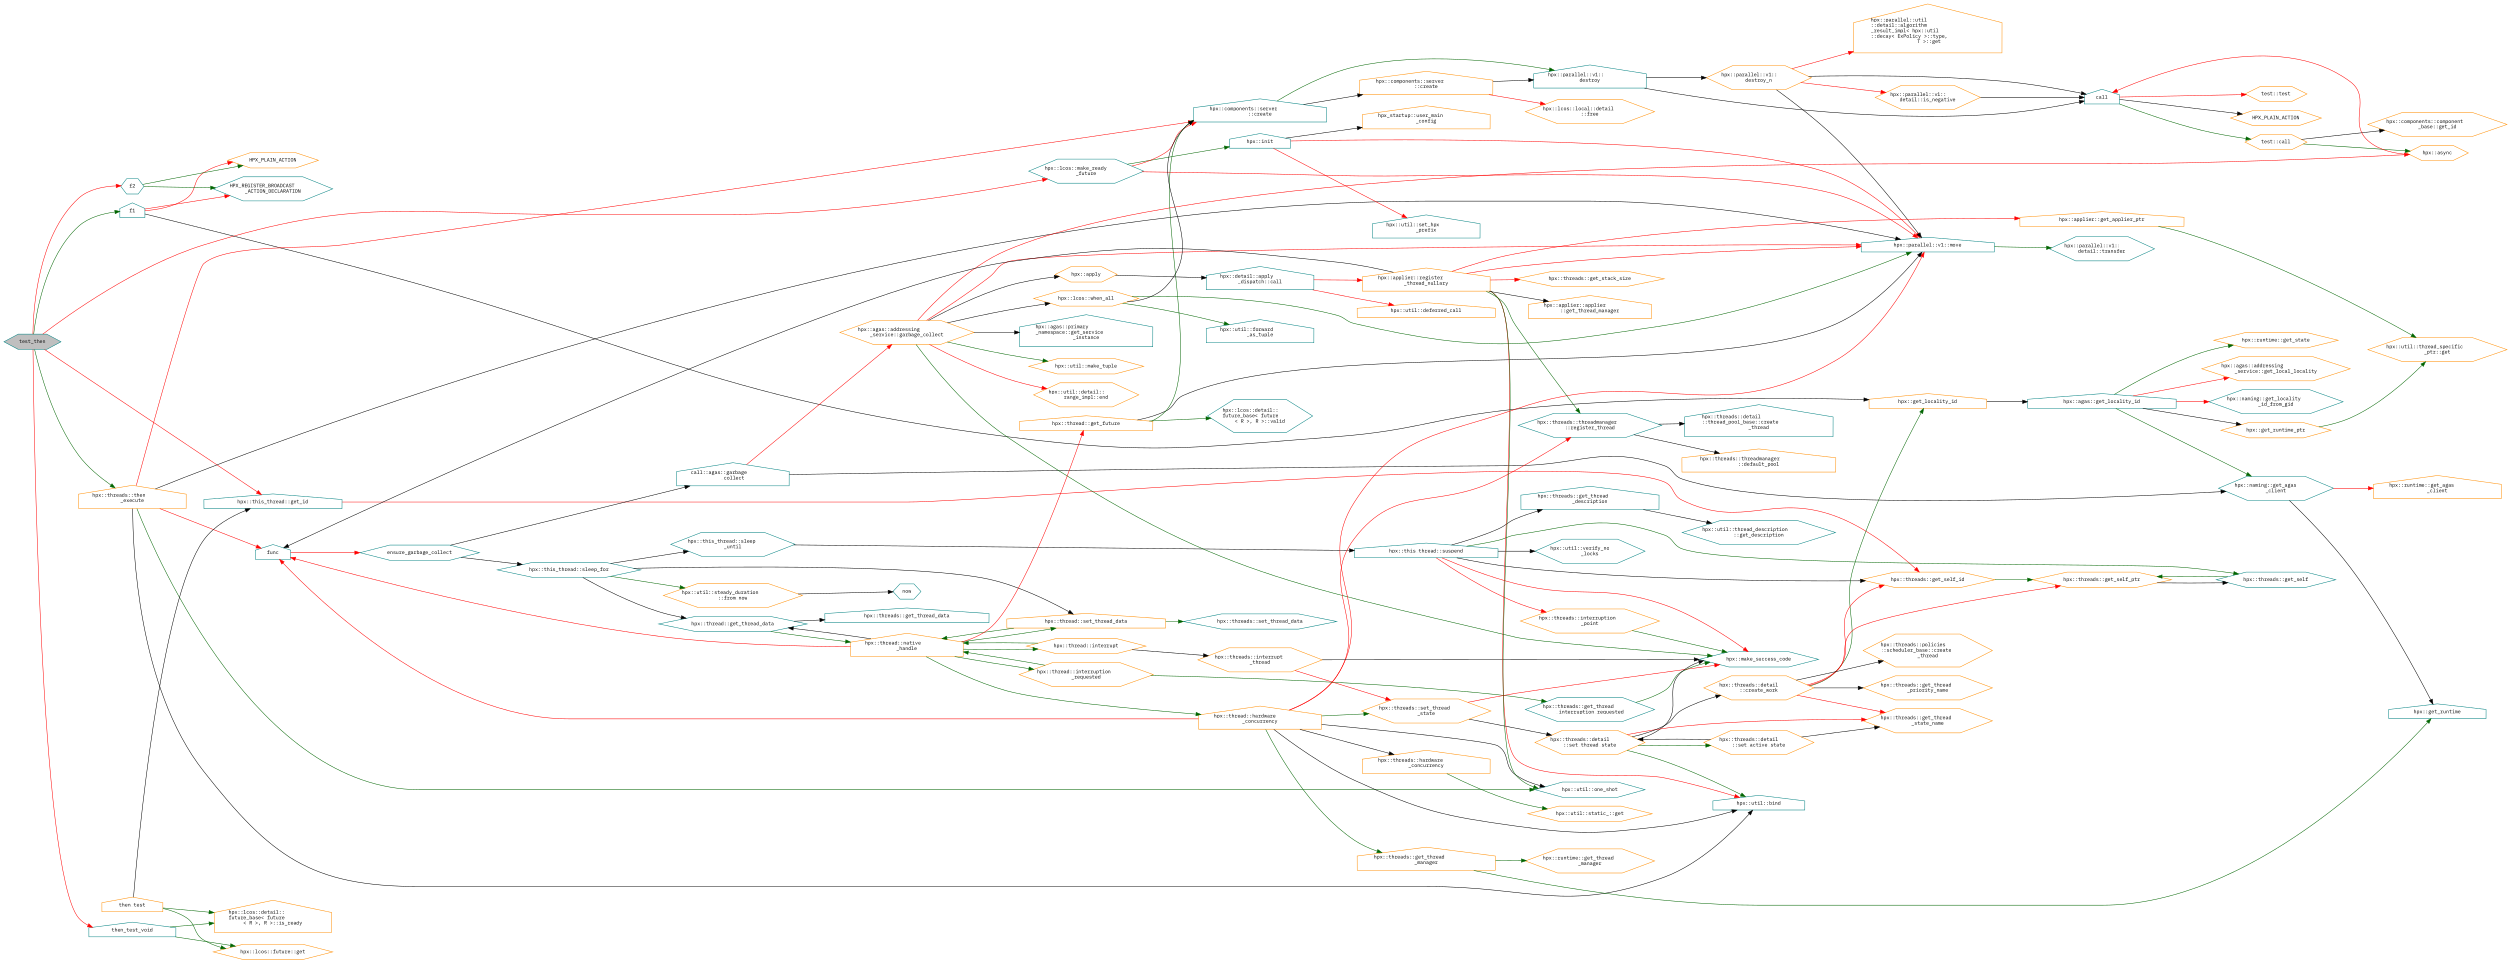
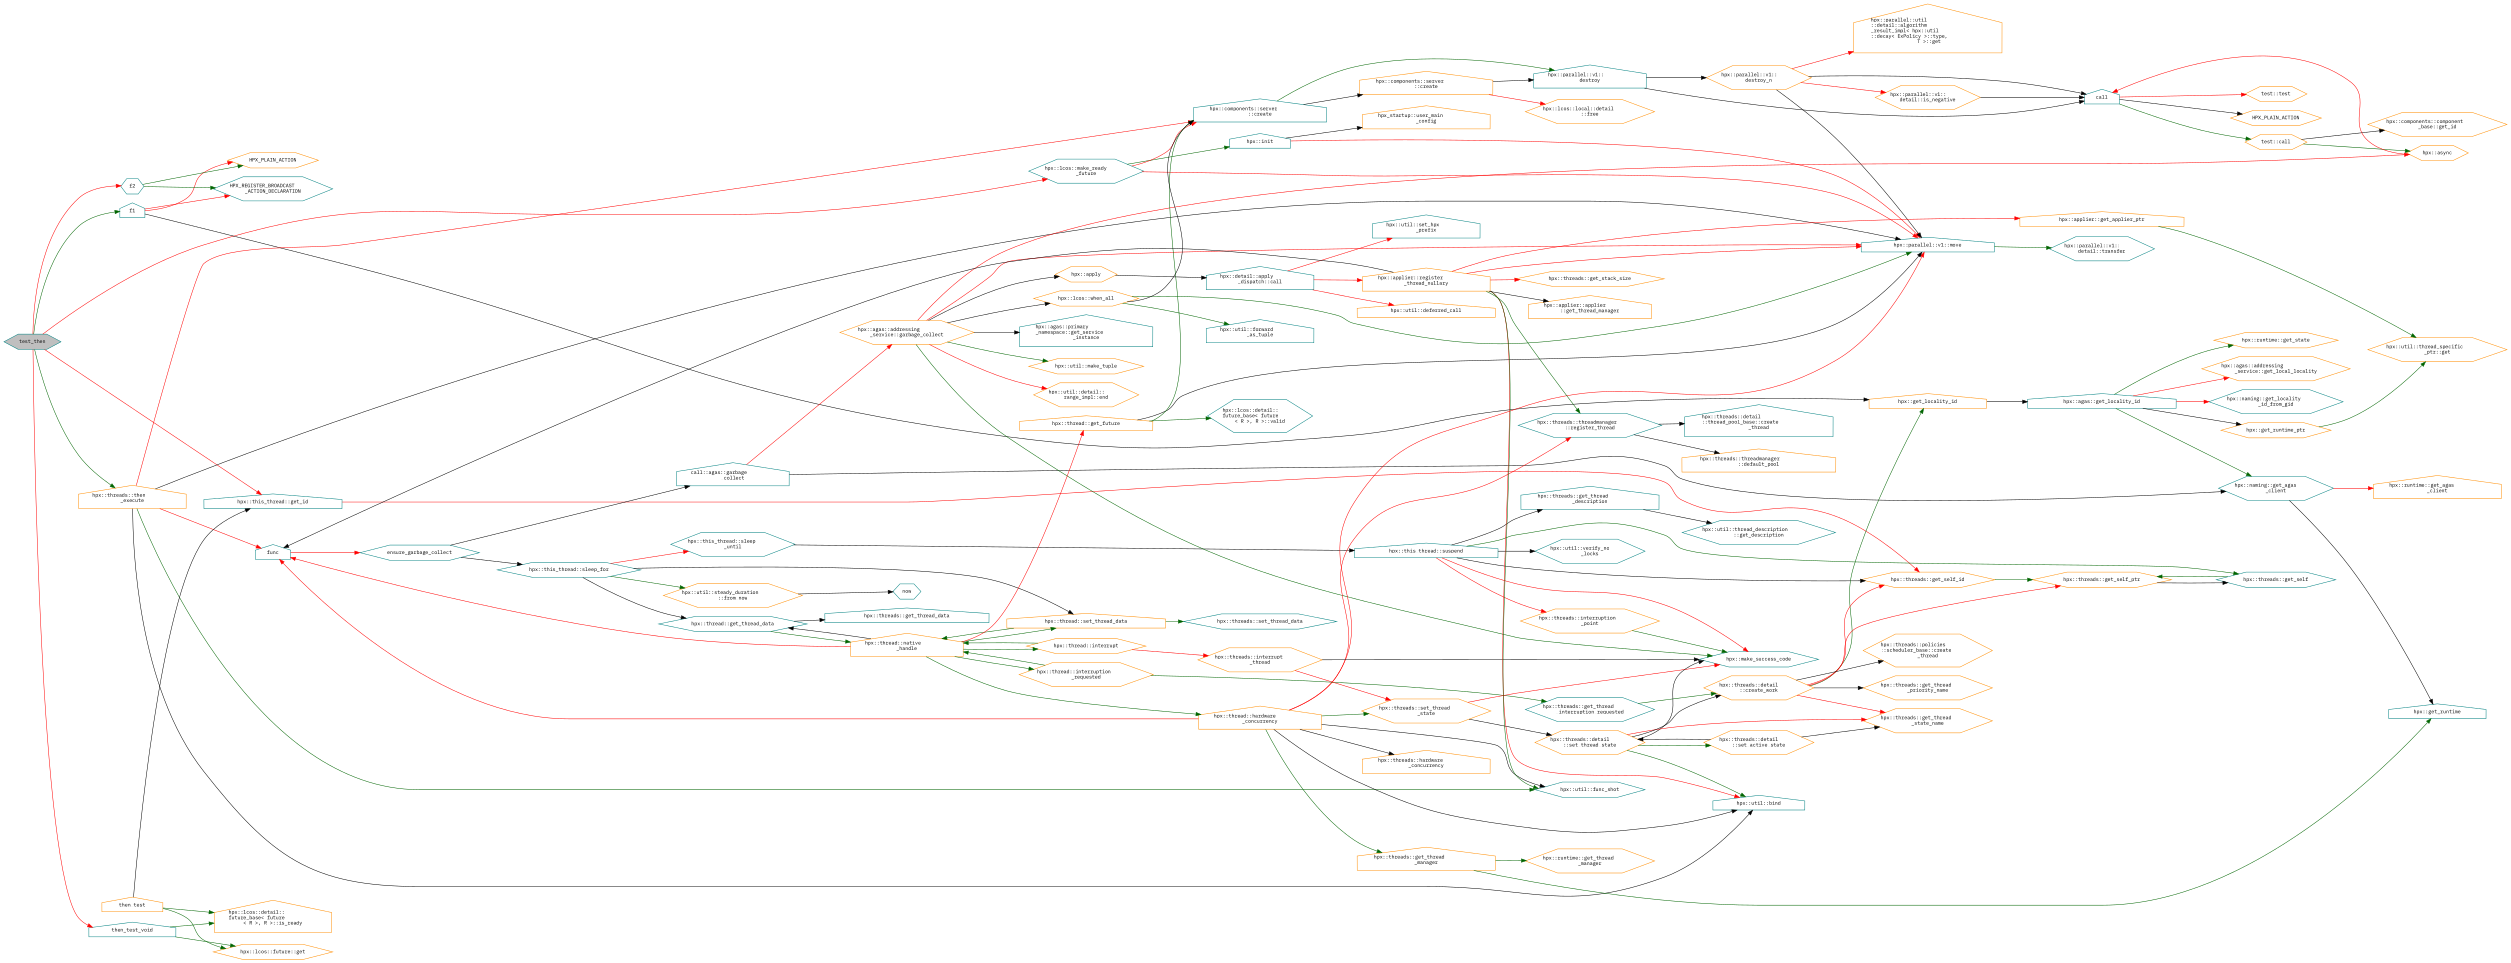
(1338, 182) -> (1337, 255)
(647, 558) -> (647, 558)
(1168, 653) -> (1168, 653)
(1670, 685) -> (1676, 698)
(1590, 790) -> (1590, 790)
(1590, 814) -> none
